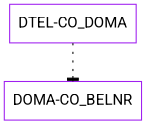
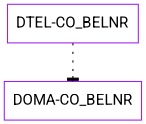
(73, 24) -> (73, 24)
